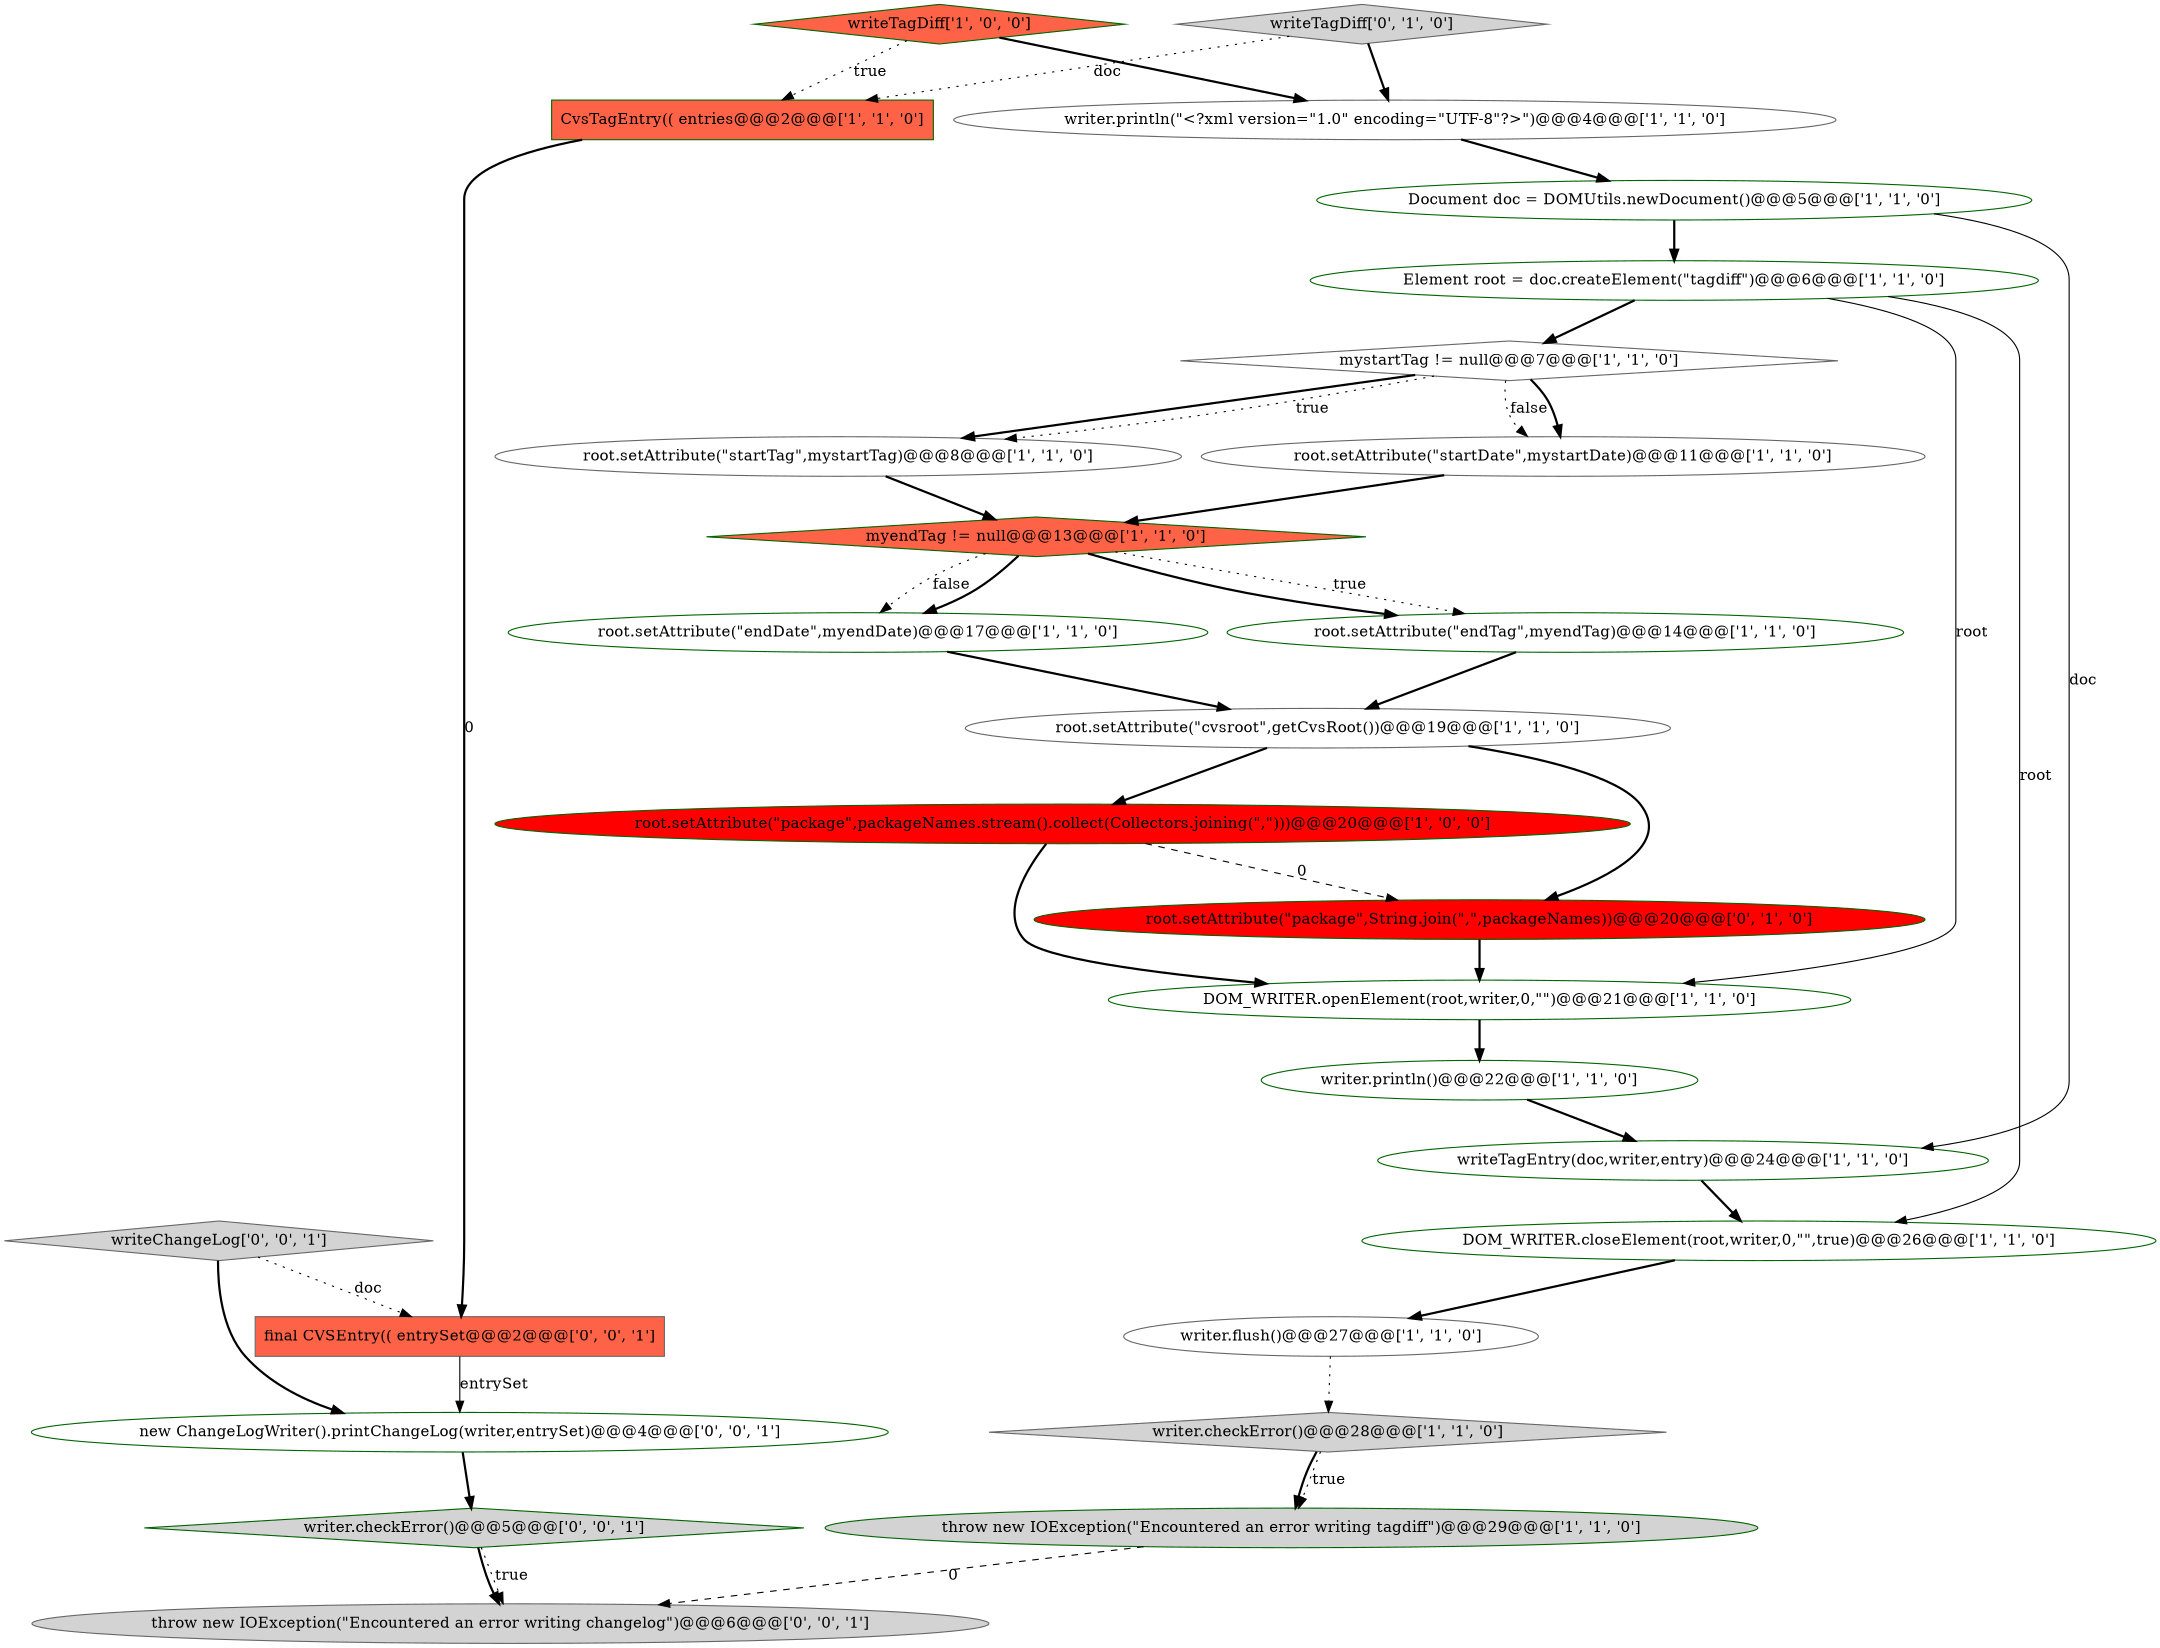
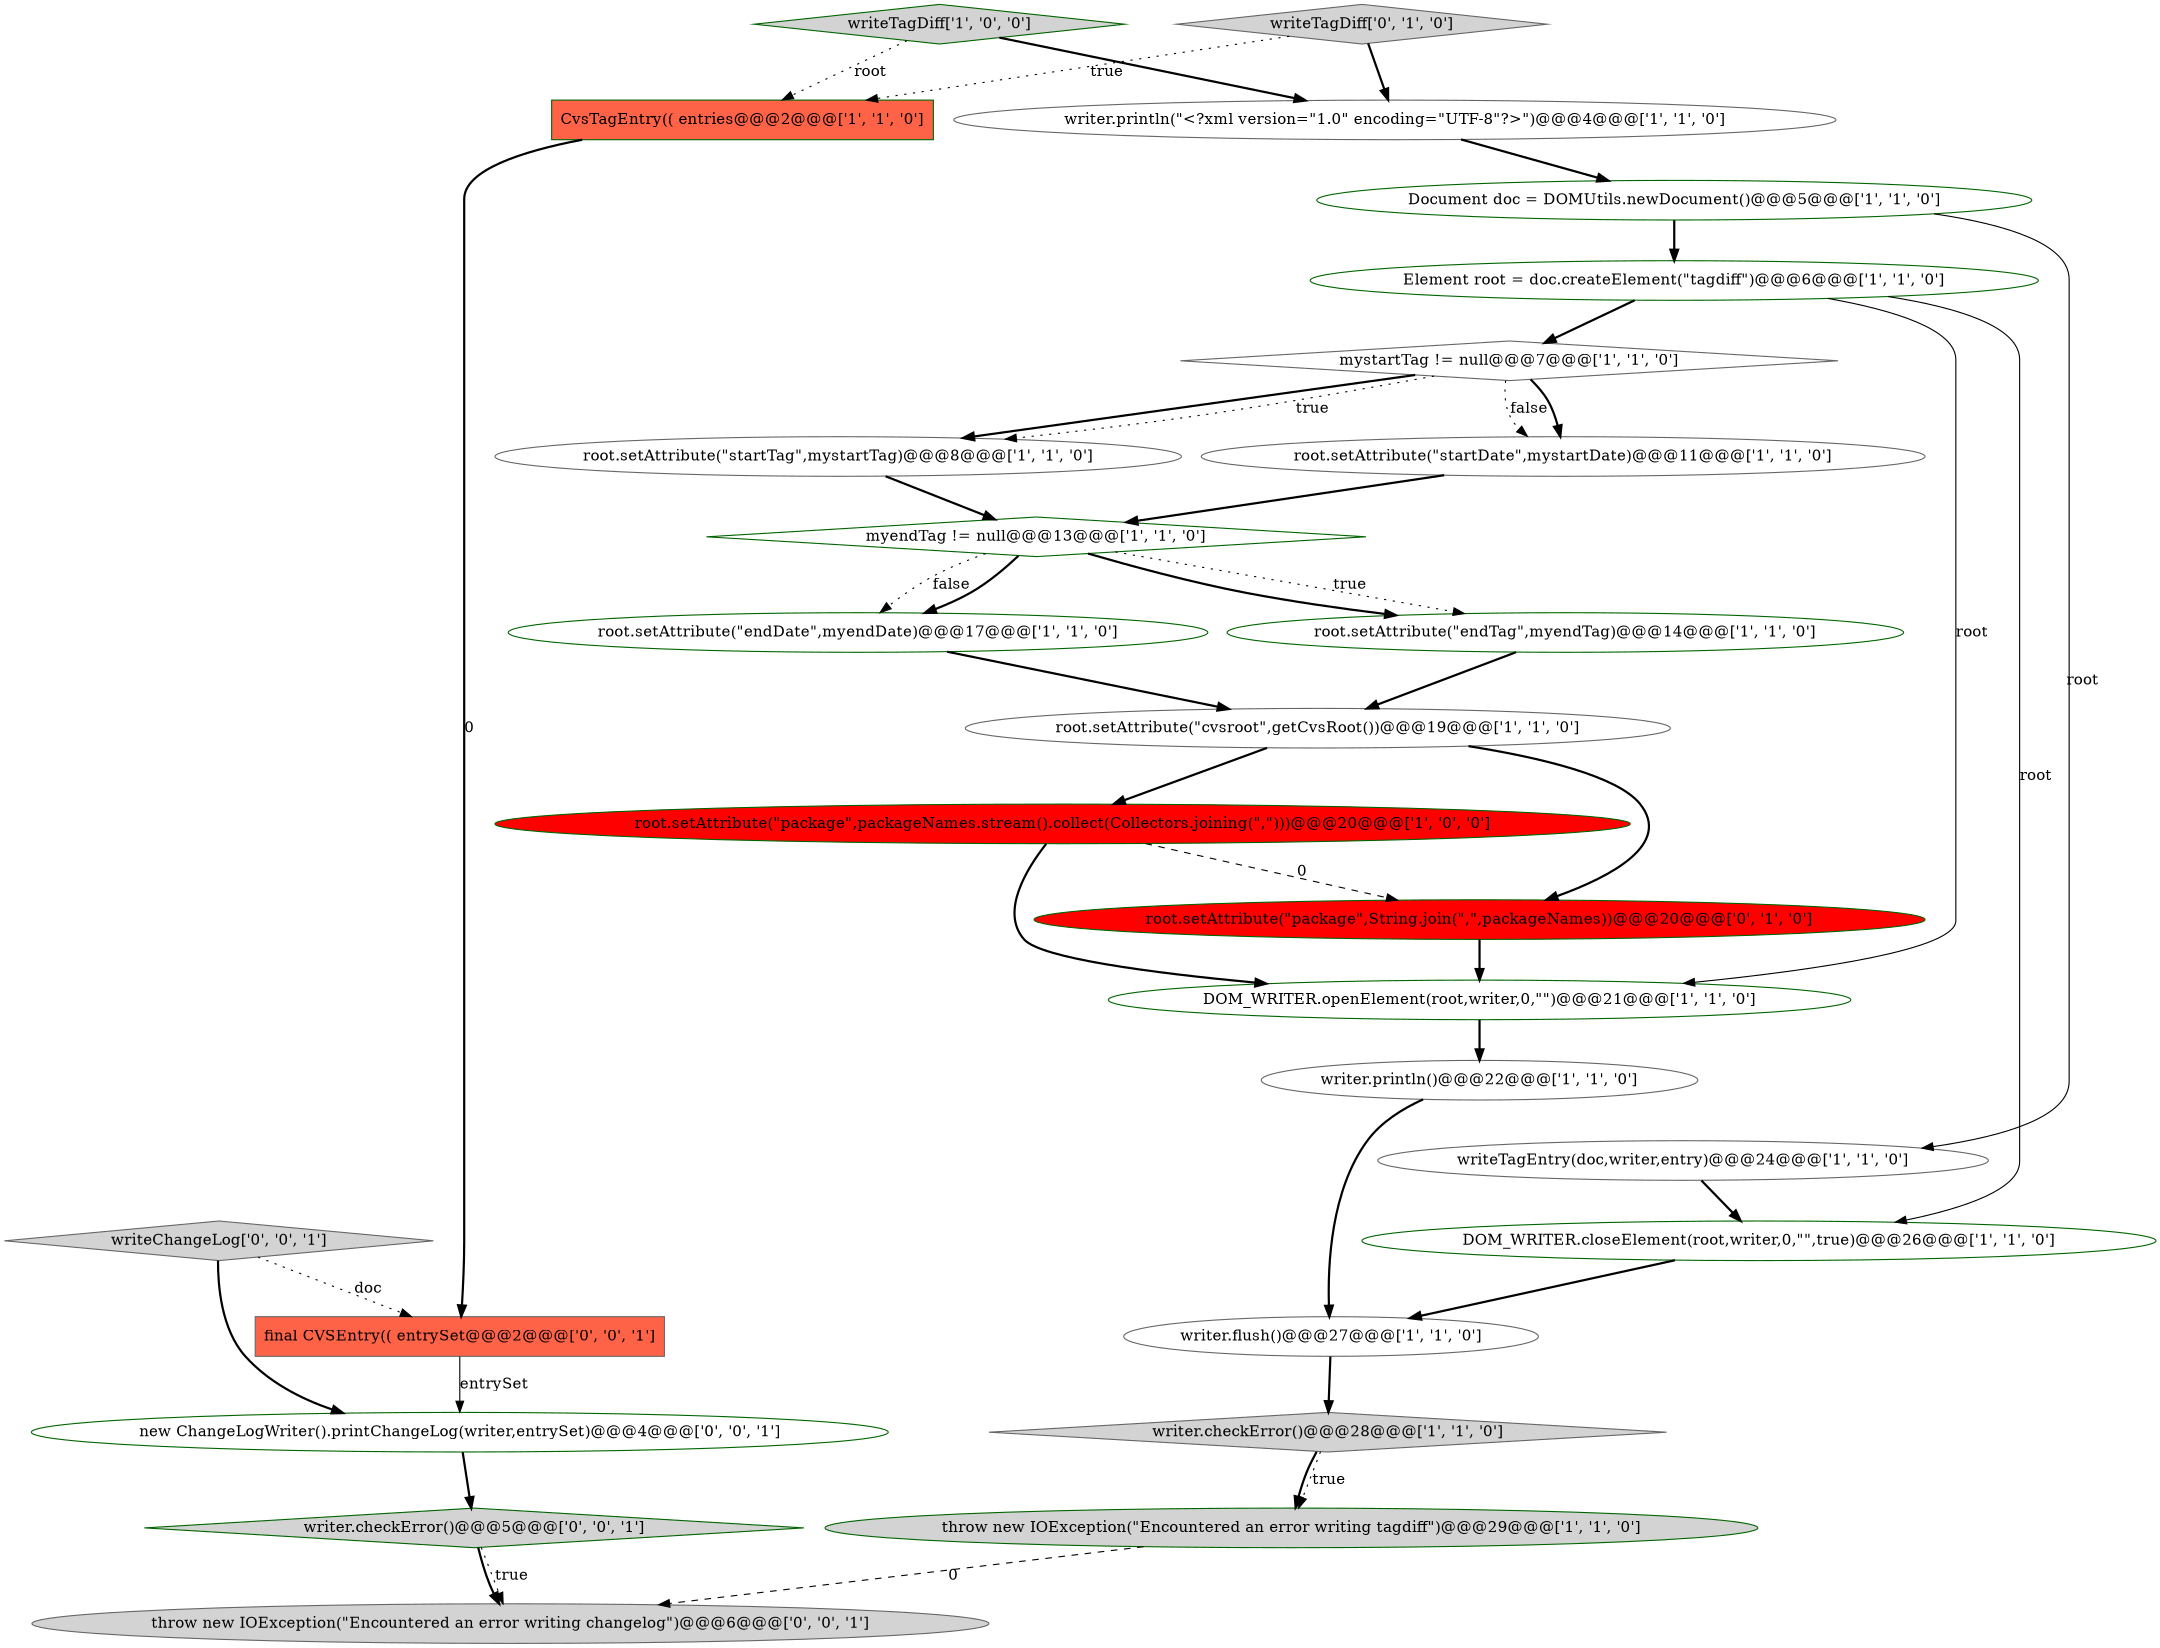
(939, 24) -> (939, 24)
(871, 72) -> (871, 72)
(1107, 72) -> (1107, 72)
(1036, 537) -> (1036, 537)
(2083, 680) -> (2083, 680)
(1480, 1080) -> (1480, 1080)
(1576, 1118) -> (1344, 1186)
(1683, 1160) -> (1683, 1160)
(1329, 1379) -> (1329, 1379)
